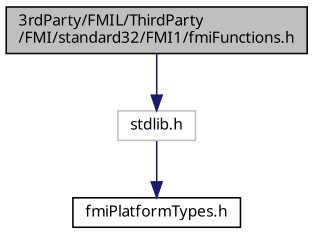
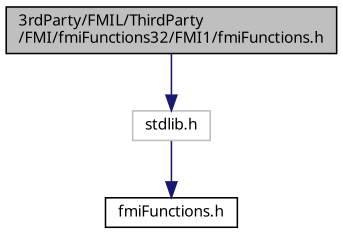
(157, 30) -> (171, 30)
(157, 213) -> (171, 213)
